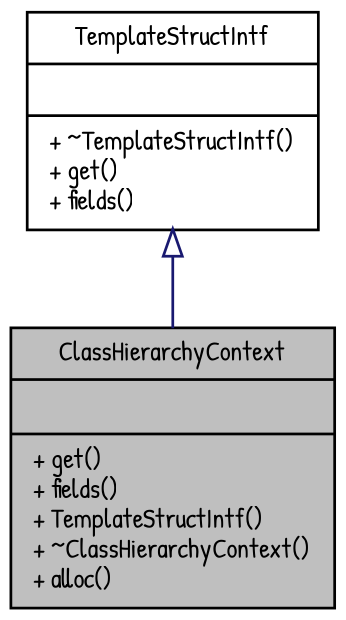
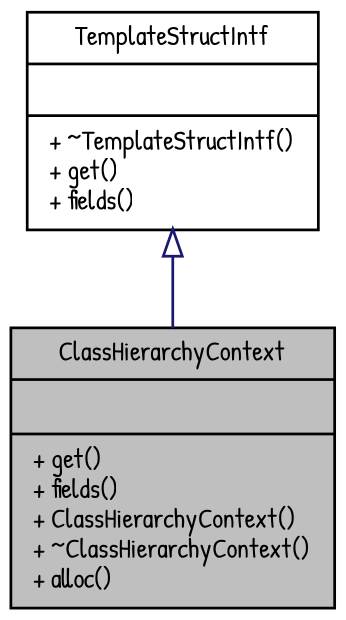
(148, 520) -> (165, 520)
